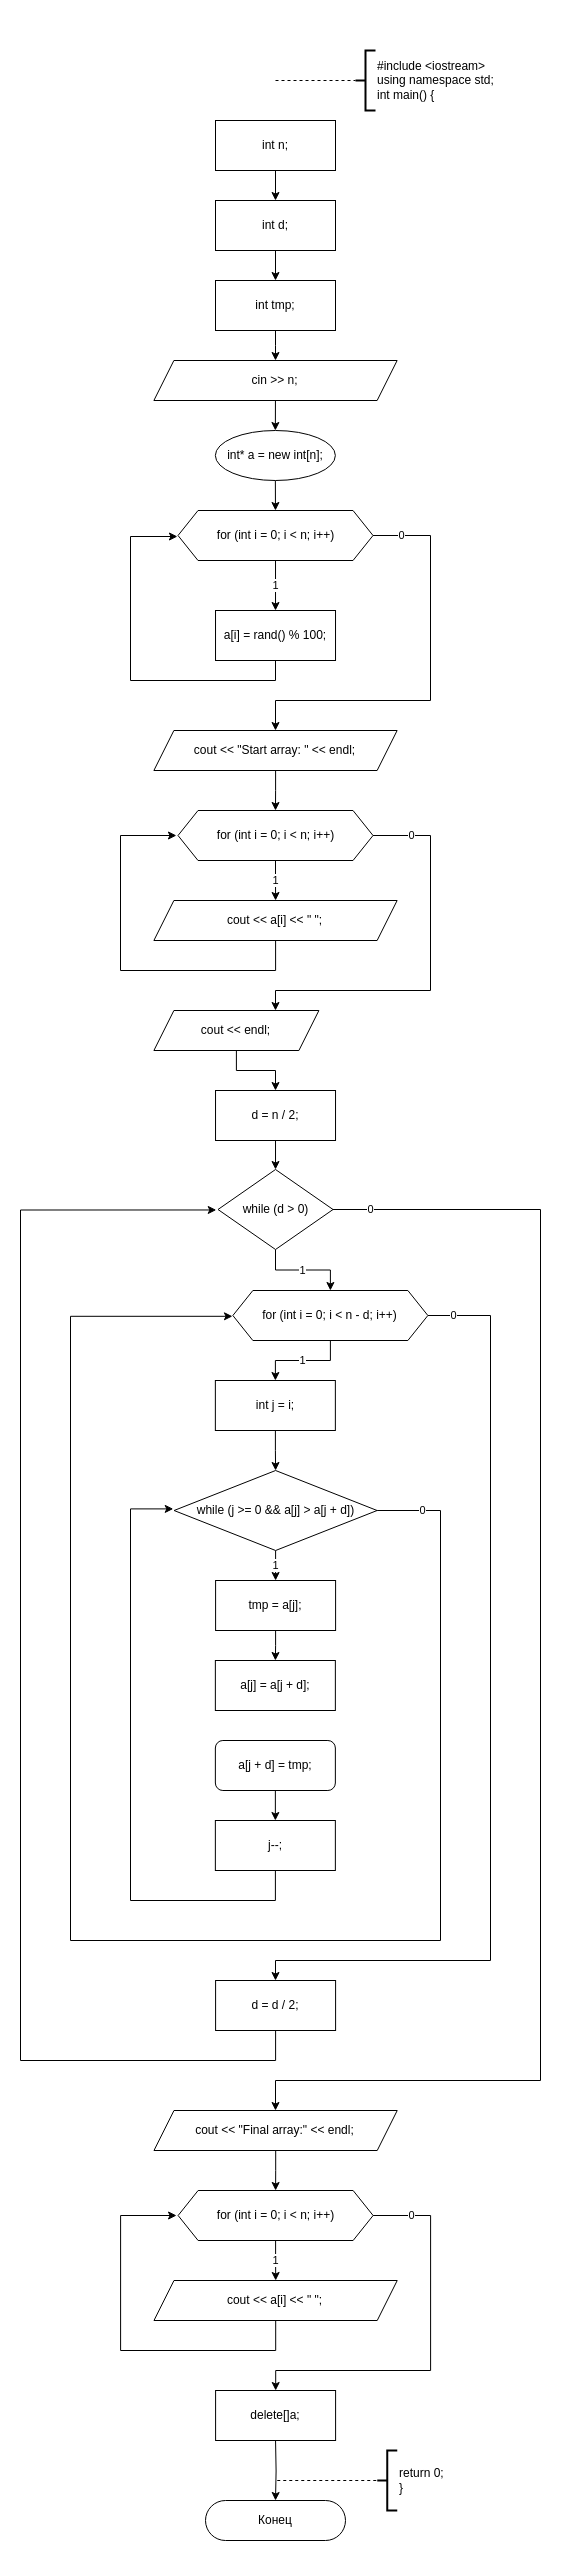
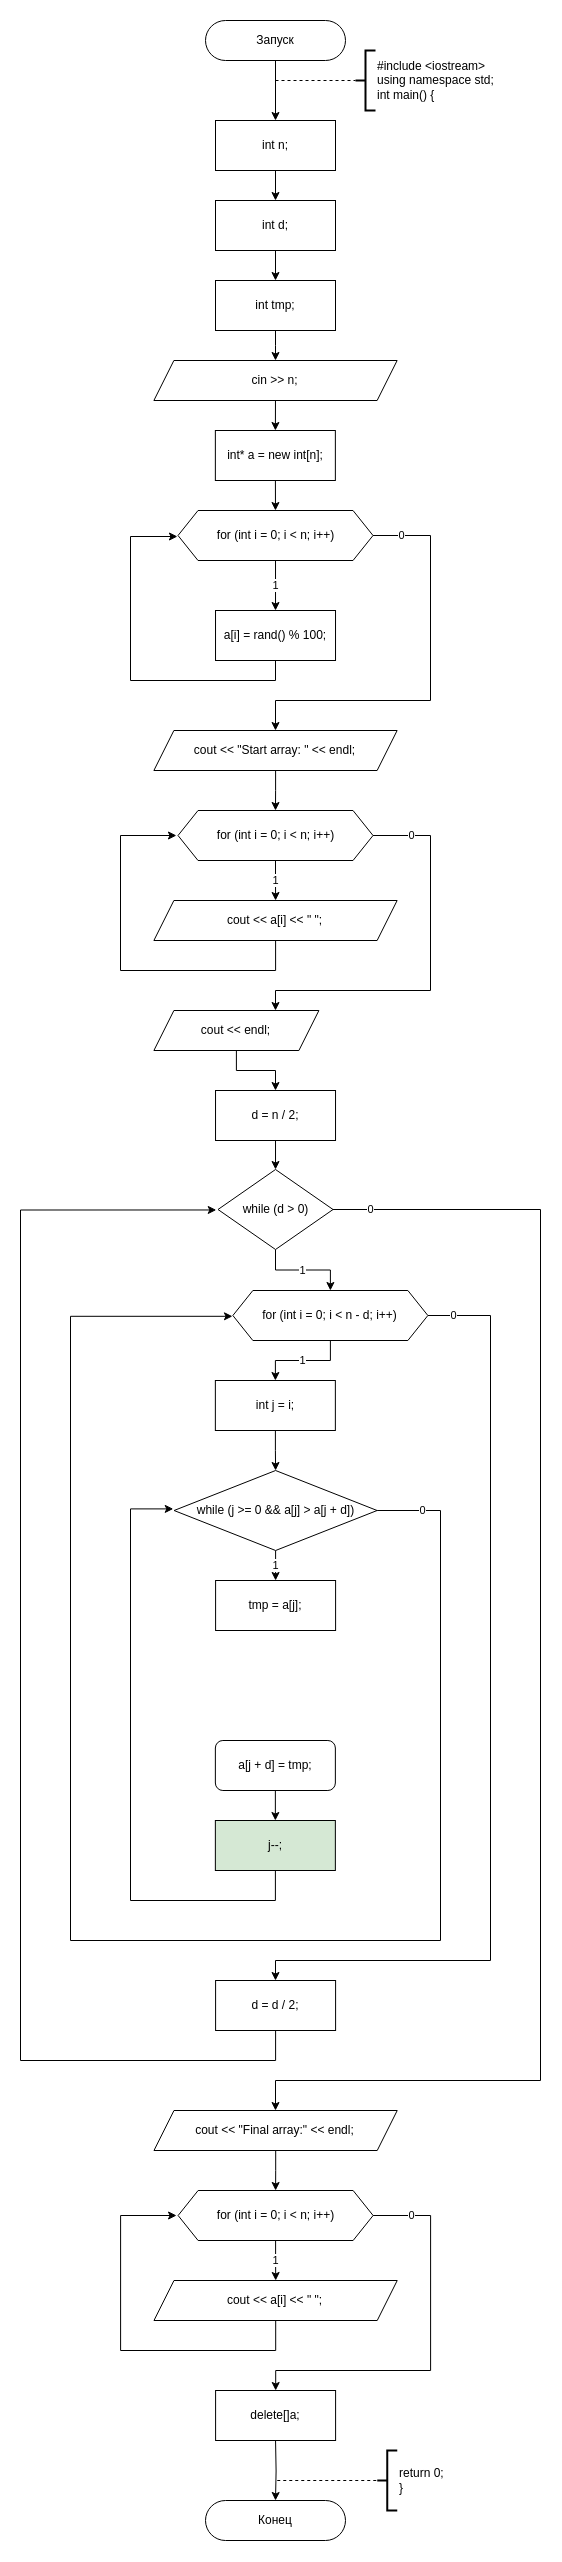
none -> (276, 41)
none -> (276, 87)
(275, 456) -> (275, 456)
(276, 1642) -> none
(275, 1686) -> none
(275, 1846) -> (275, 1846)
